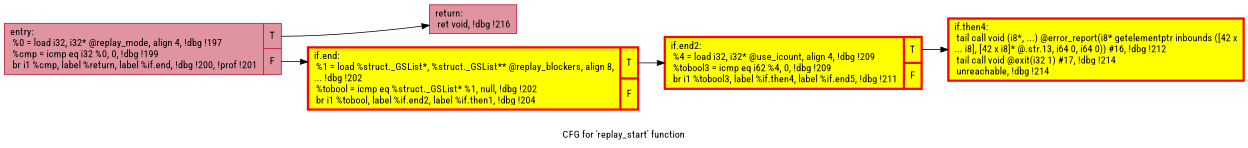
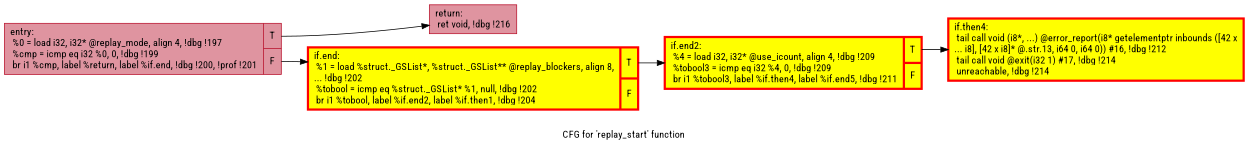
(751, 68) -> (751, 68)
